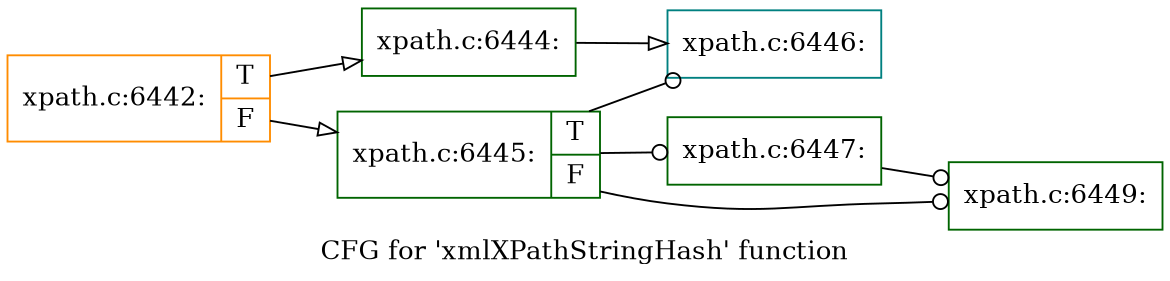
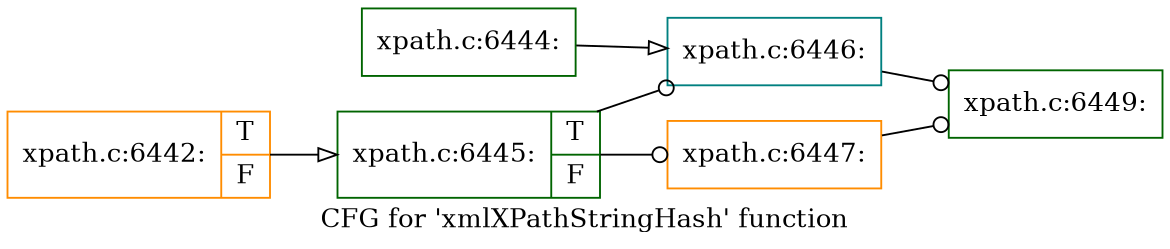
(306, 70) -> none
(774, 151) -> (774, 155)
(766, 209) -> (908, 76)
